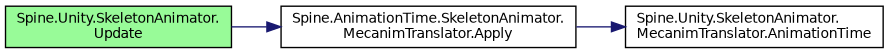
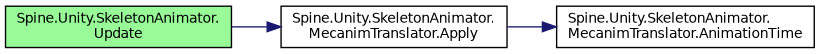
(428, 27) -> (394, 27)
